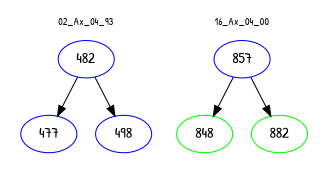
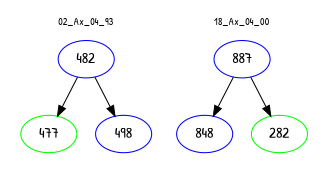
(242, 22) -> (242, 22)
(242, 59) -> (242, 59)
(49, 134) -> (49, 134)
(205, 134) -> (205, 134)
(279, 134) -> (279, 134)
